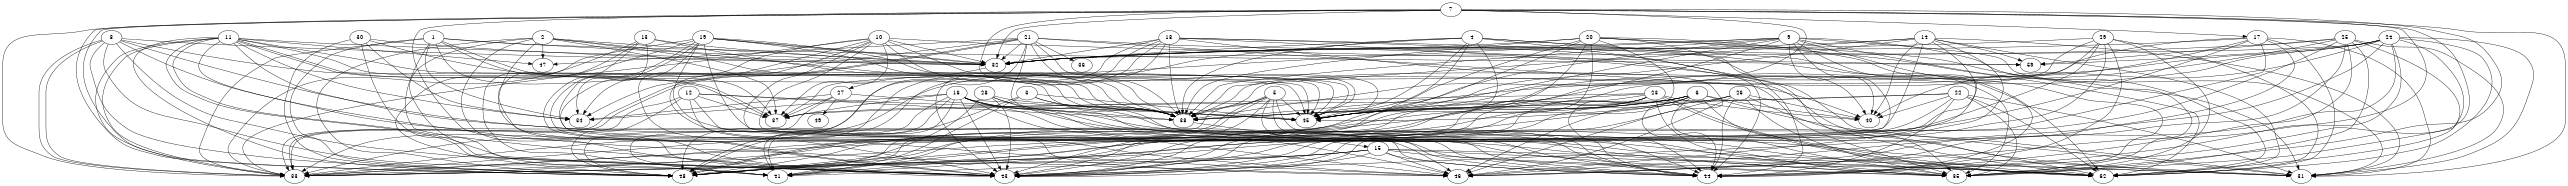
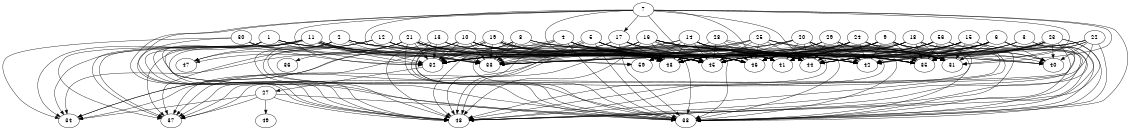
(1740, 93) -> (941, 37)
(1279, 134) -> (991, 105)
(2103, 176) -> (867, 65)
